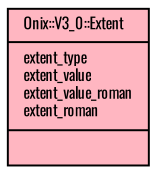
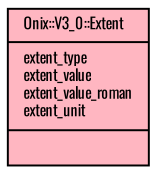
(62, 112) -> (55, 112)
